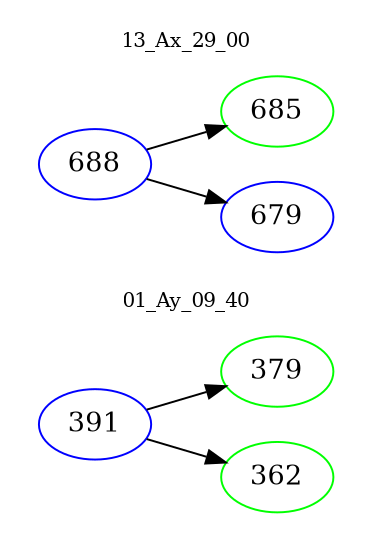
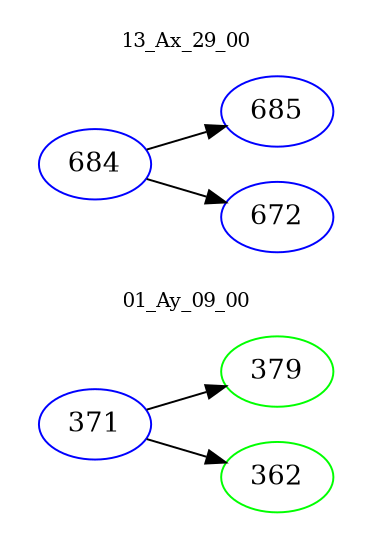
(277, 111) -> (277, 111)
(95, 164) -> (95, 164)
(277, 217) -> (277, 217)
(186, 302) -> (186, 302)
(95, 424) -> (95, 424)
